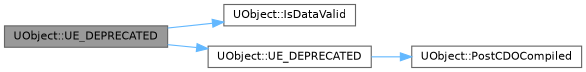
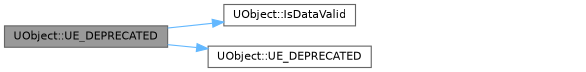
(497, 57) -> none
